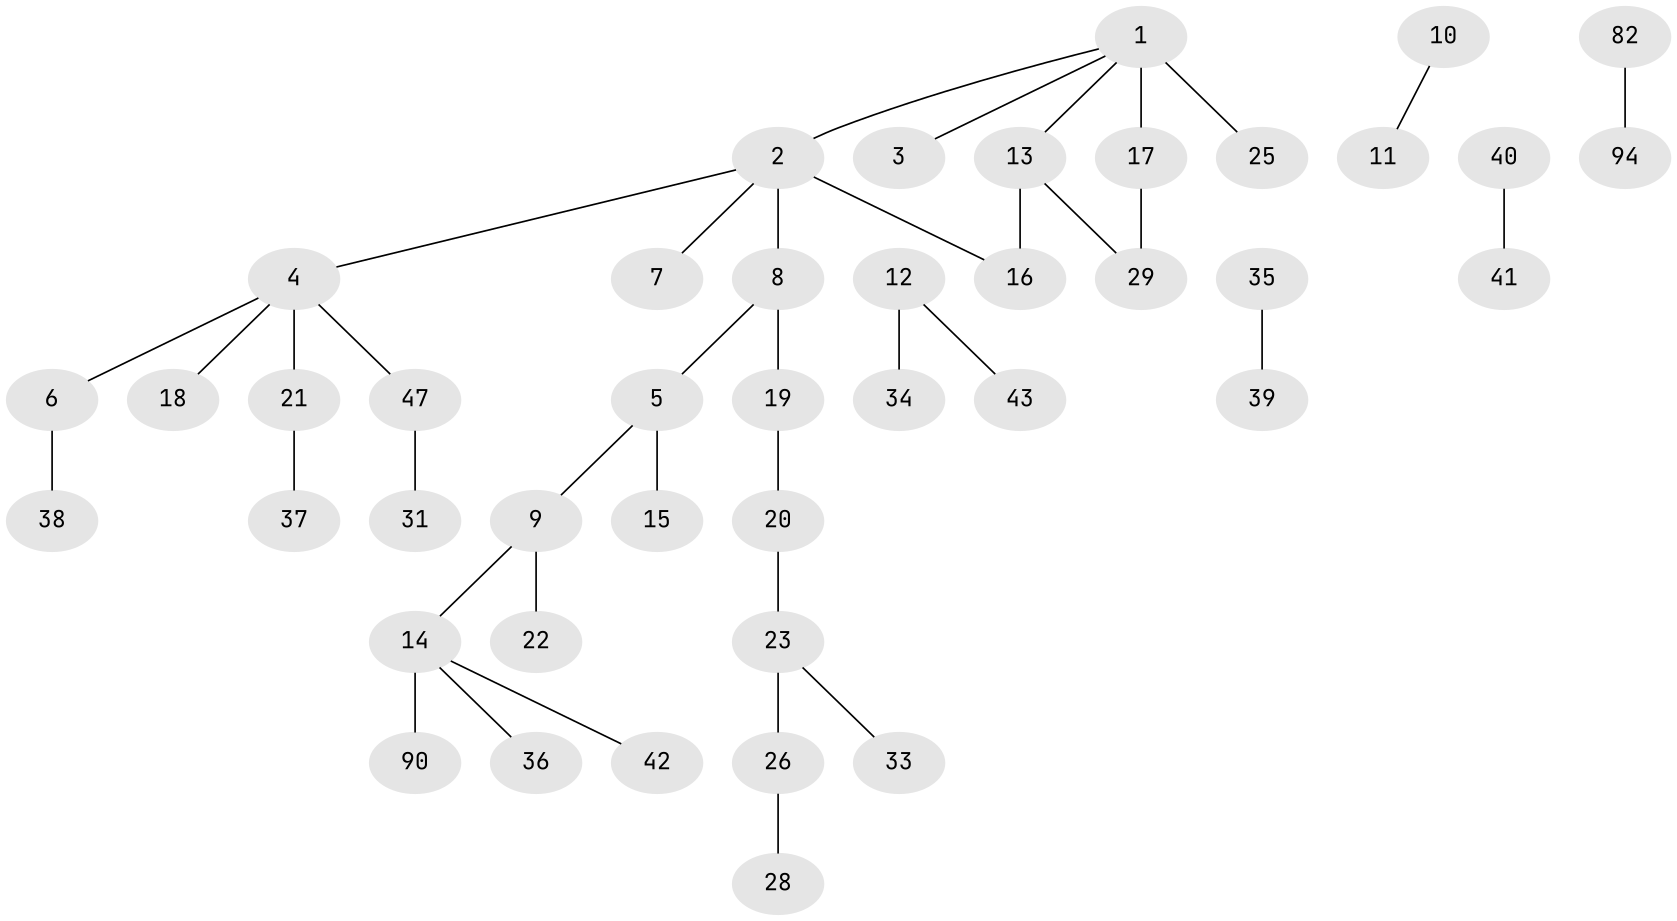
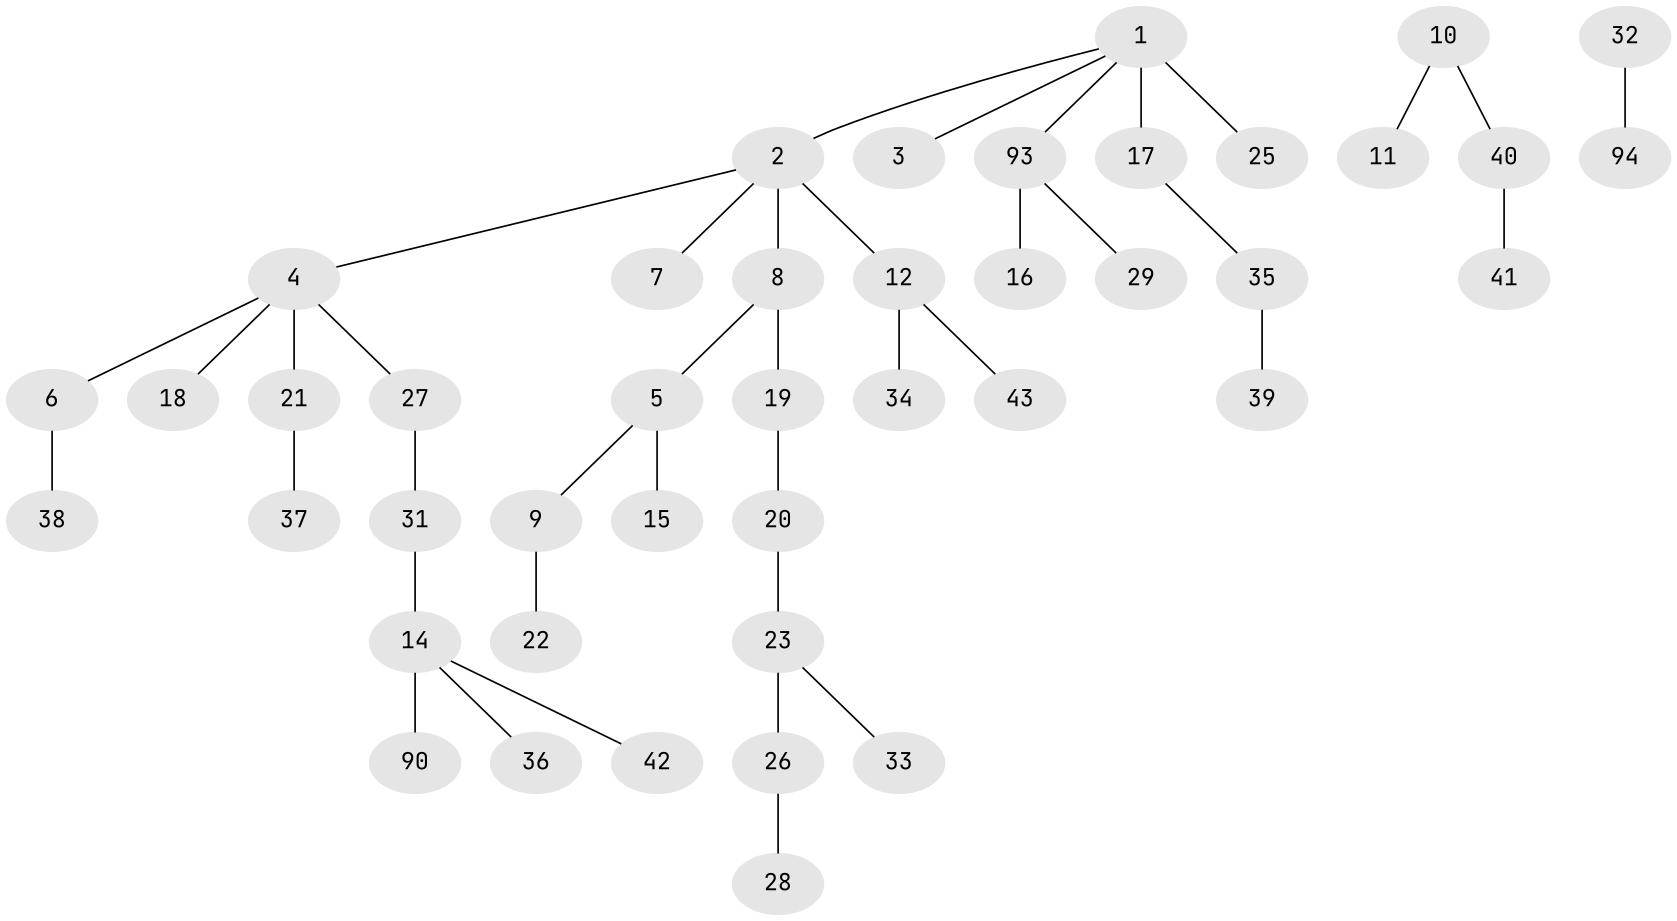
(1625, 37) -> (1625, 37)
none -> (1474, 98)
(1020, 158) -> (1020, 158)
(899, 218) -> (838, 218)
(1141, 219) -> (1201, 218)
(415, 400) -> (415, 400)
(476, 581) -> (415, 582)
